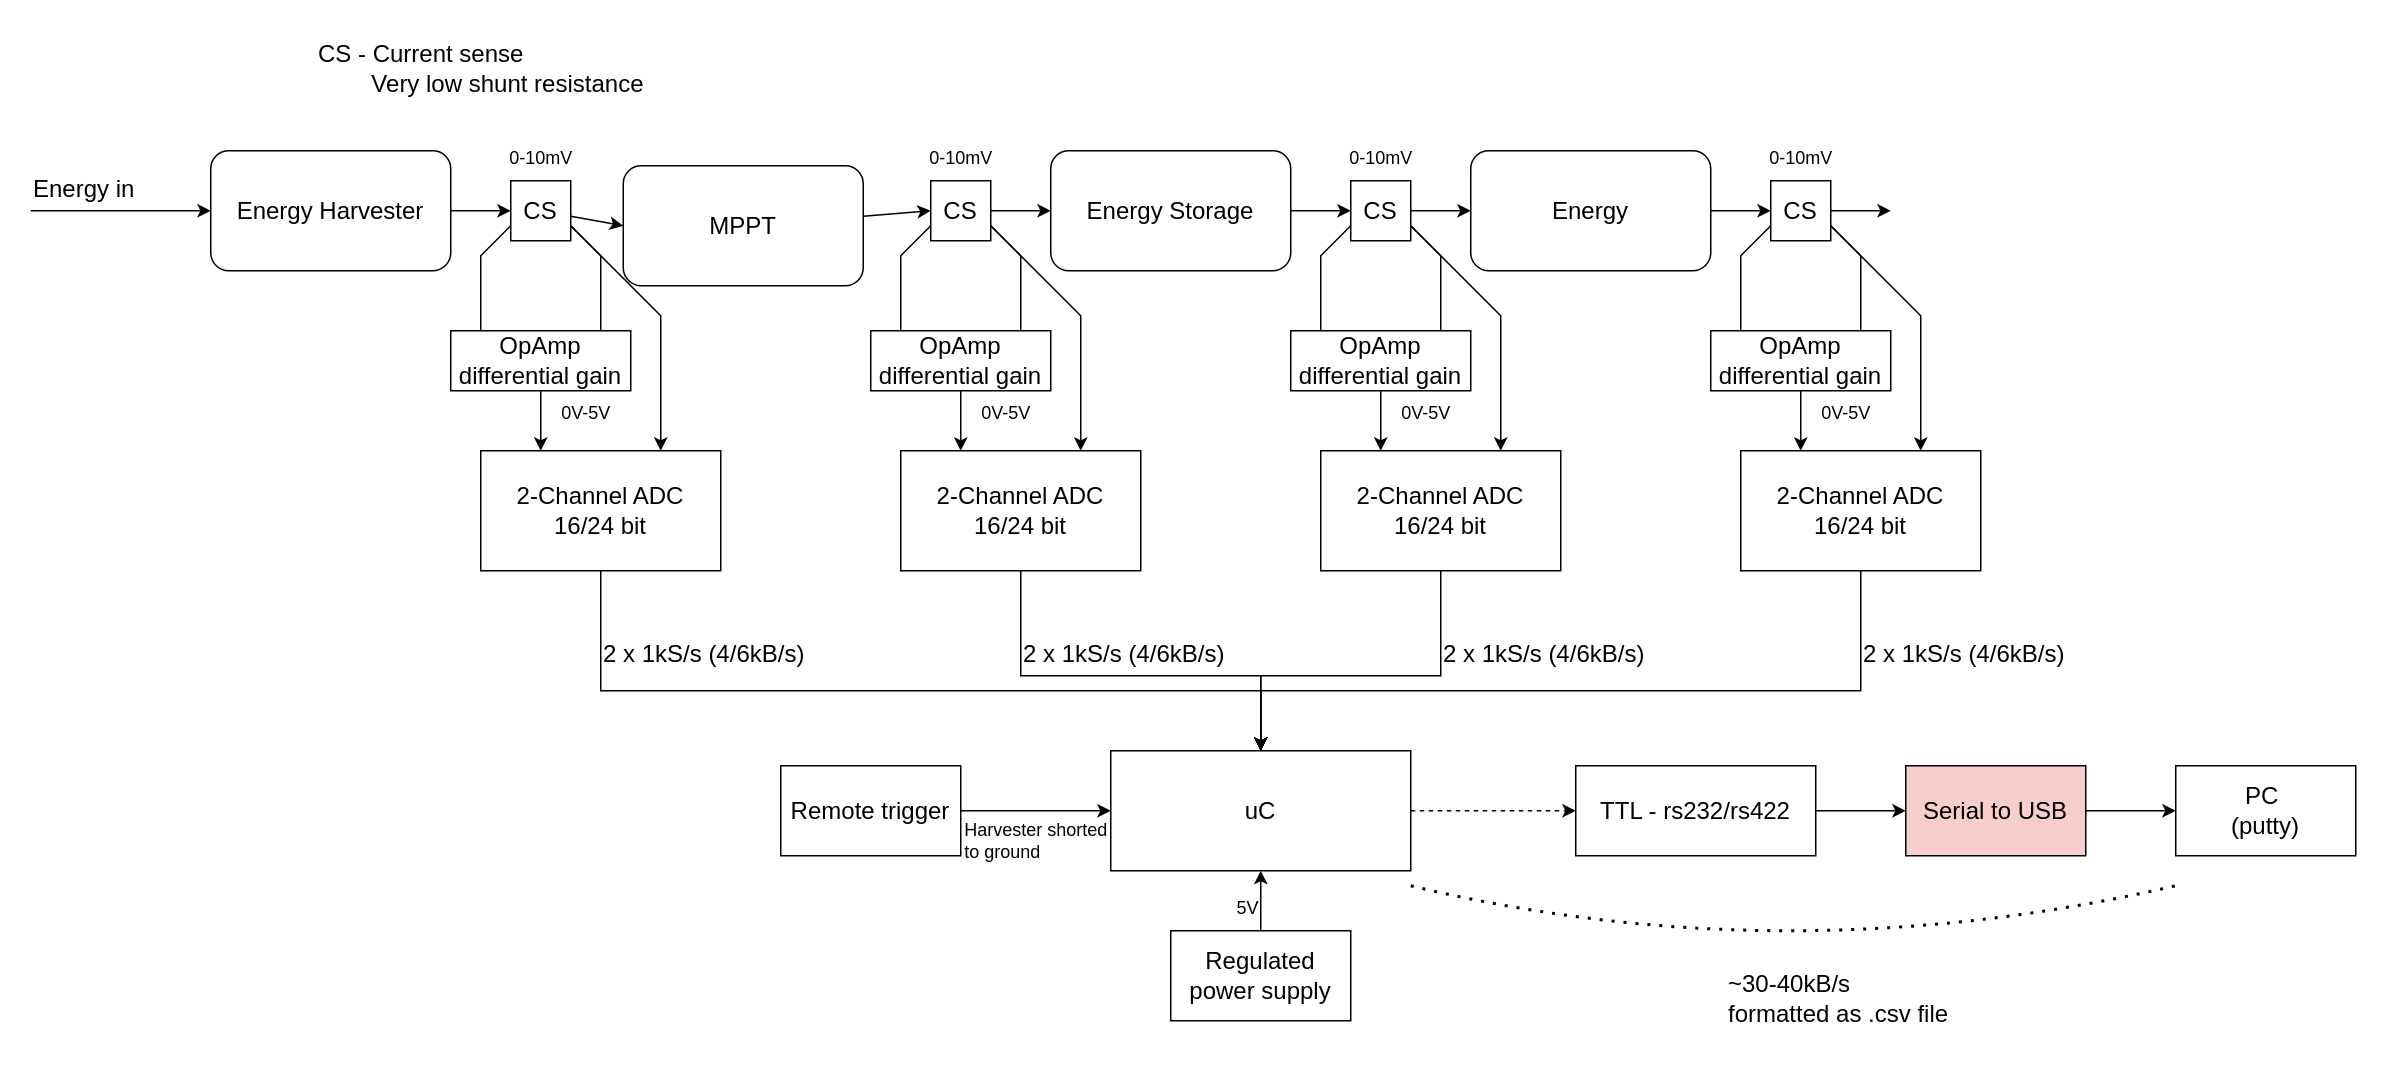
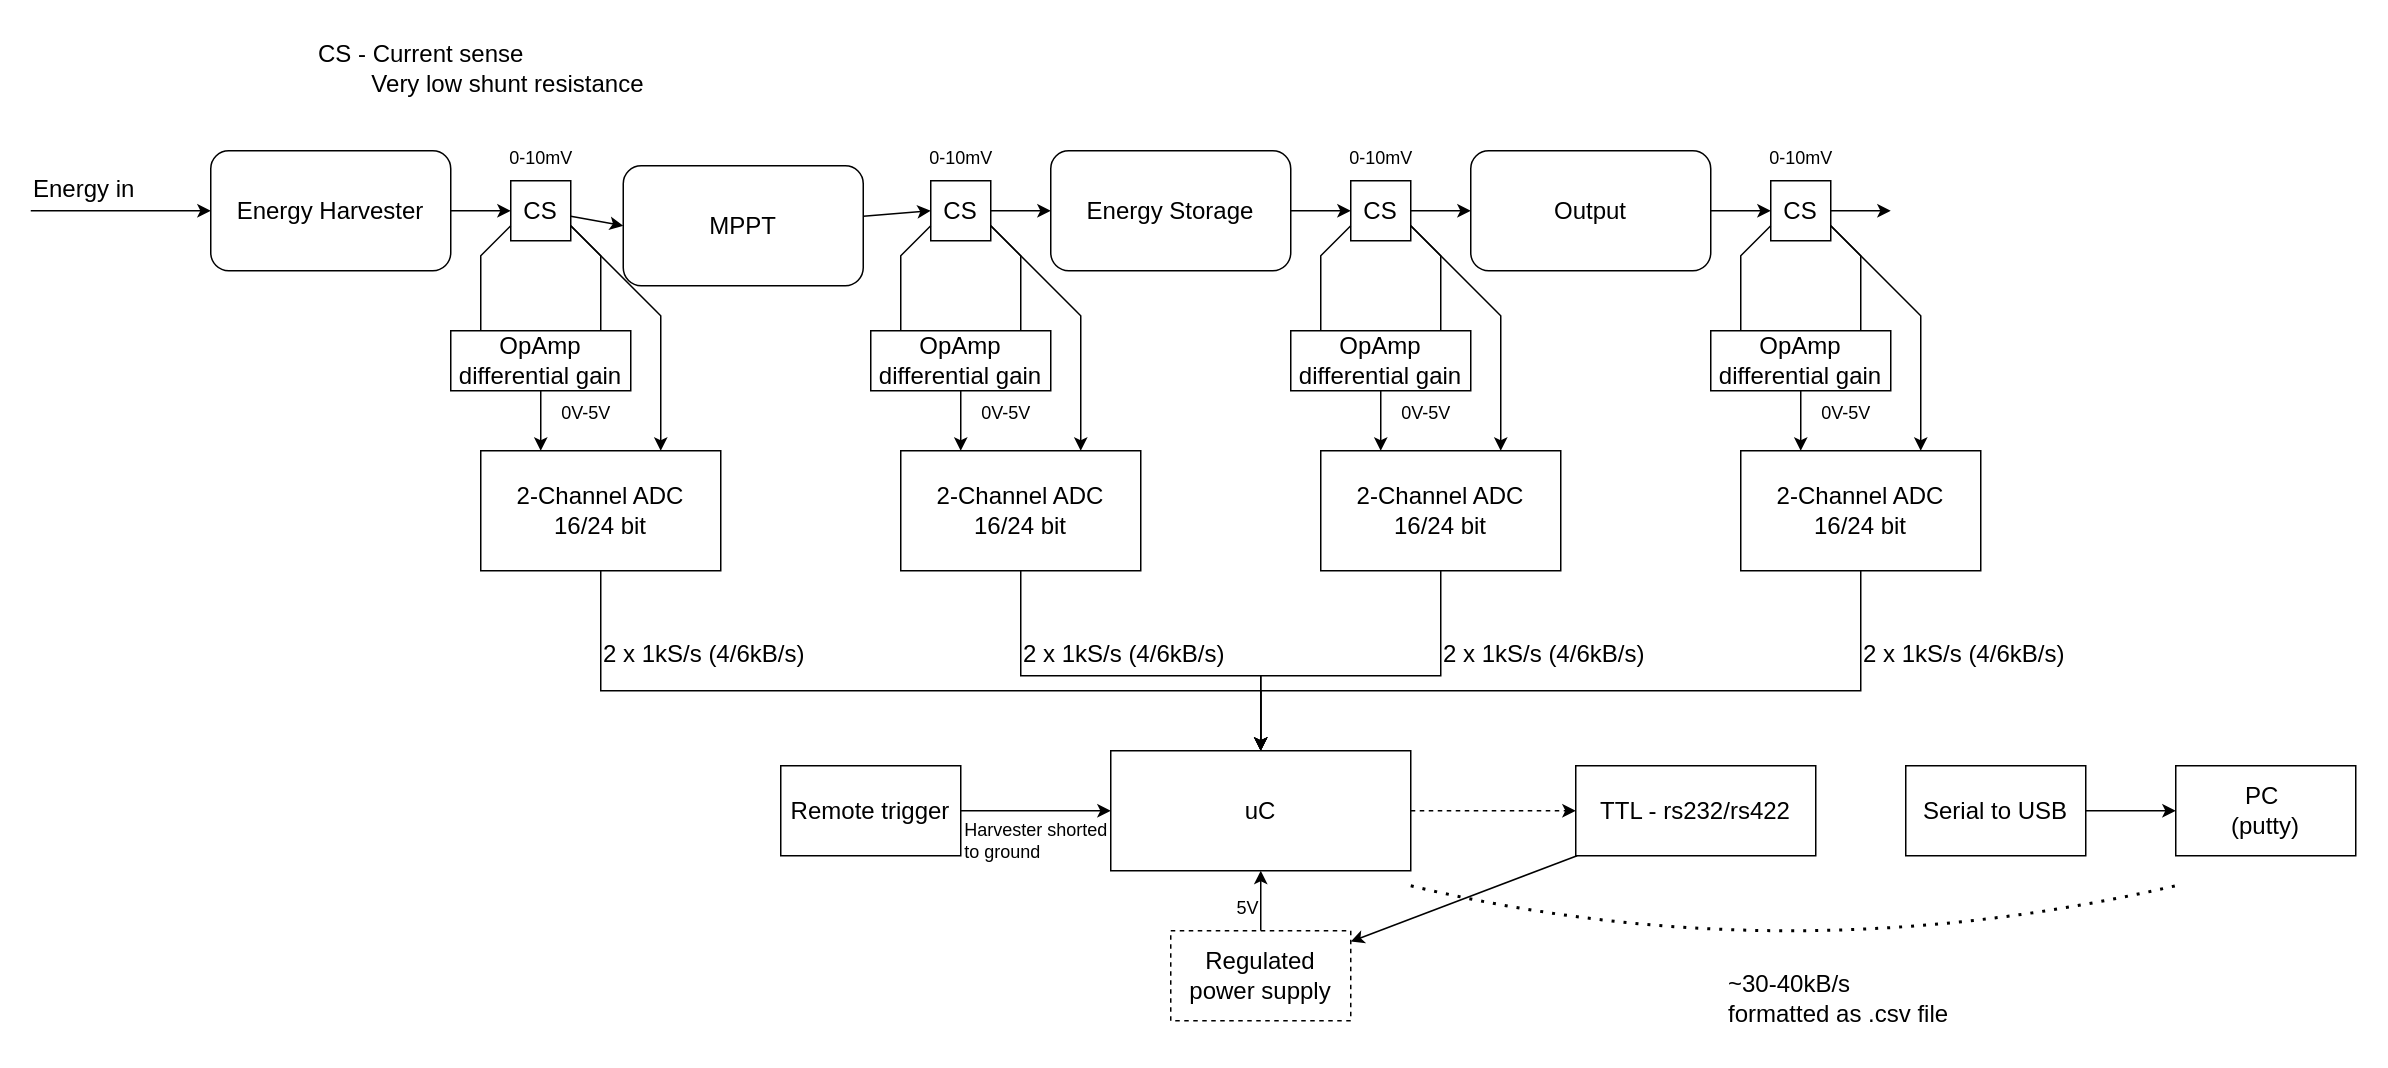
(1591, 211) -> (1591, 211)
(1856, 811) -> (1470, 896)
(1996, 811) -> (1996, 811)
(1261, 976) -> (1261, 976)
